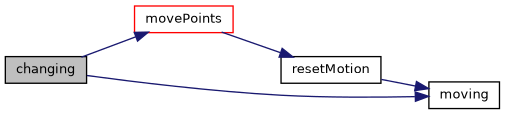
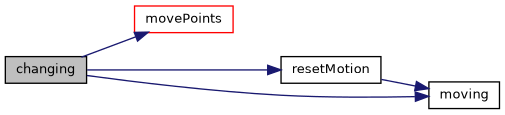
(251, 42) -> (177, 70)
